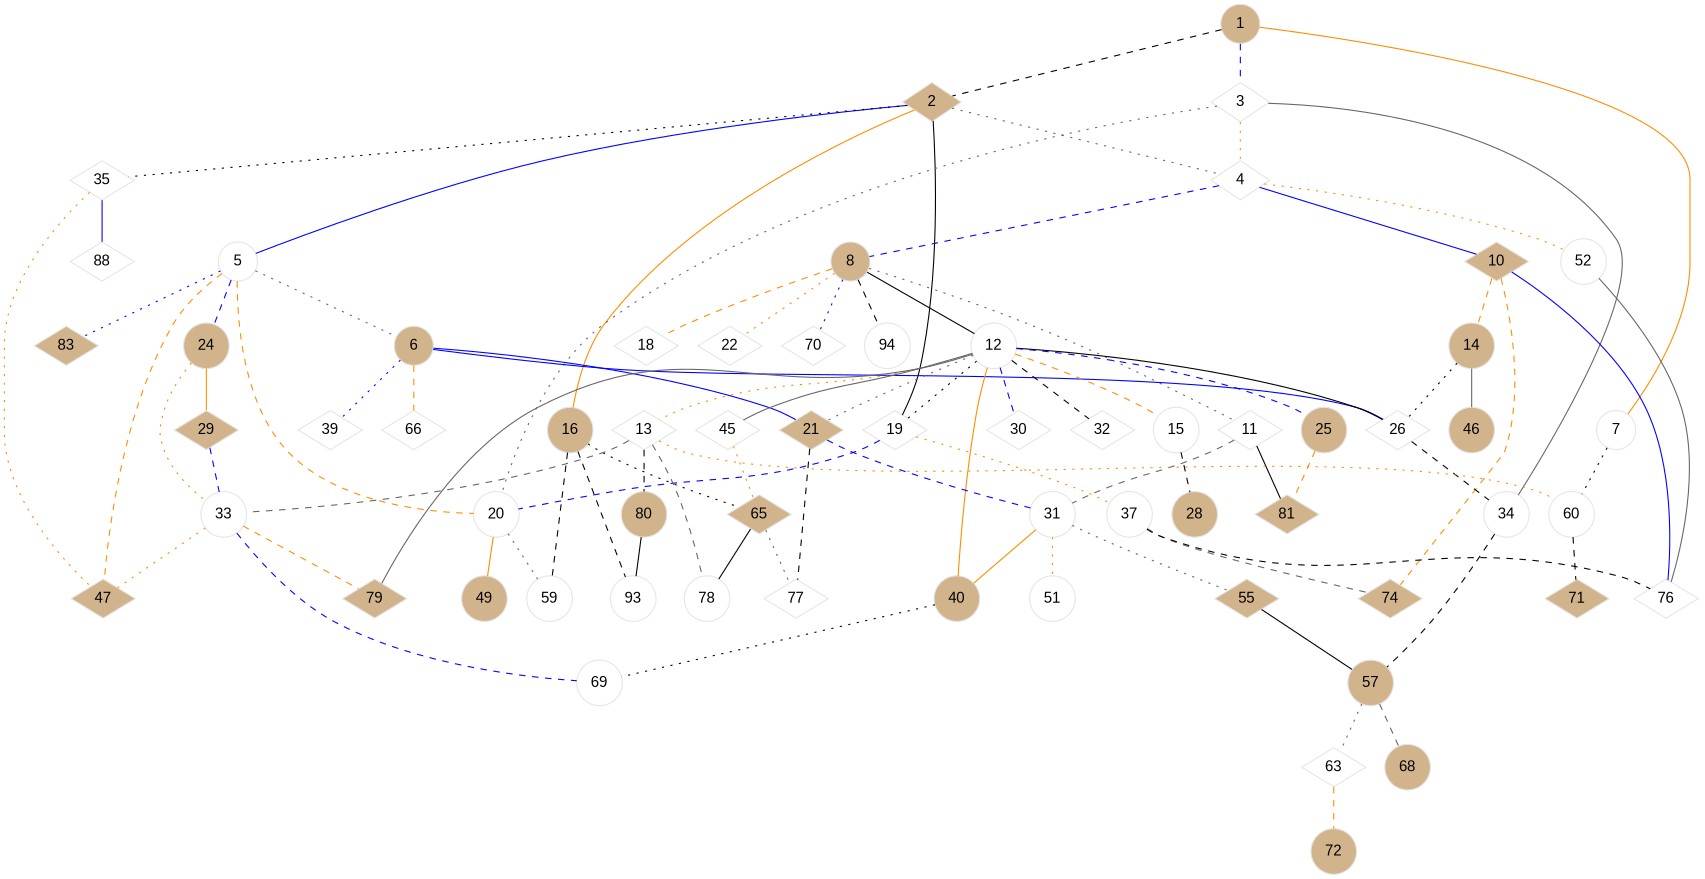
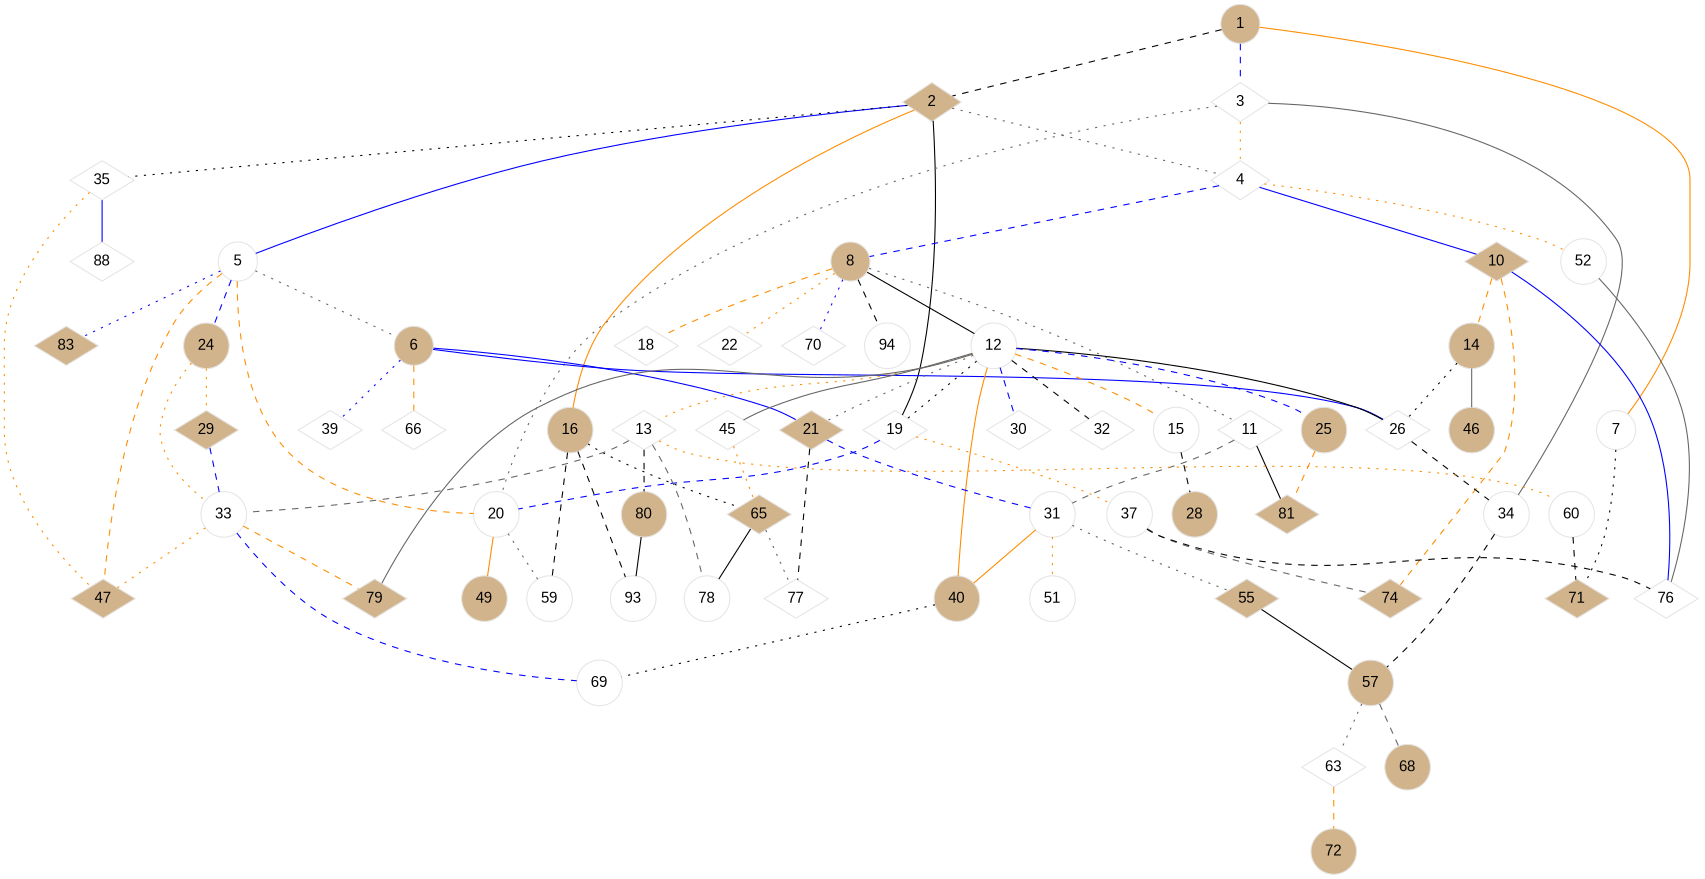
(206, 389) -> (206, 389)
(1595, 471) -> (1608, 519)
